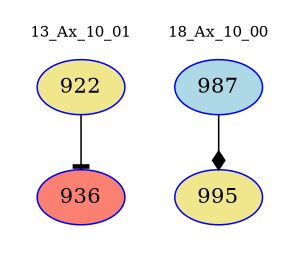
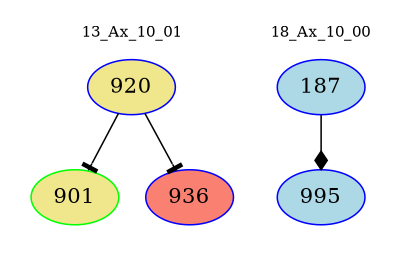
(81, 87) -> (132, 87)
(219, 87) -> (321, 87)
none -> (75, 197)
(219, 197) -> (321, 197)
